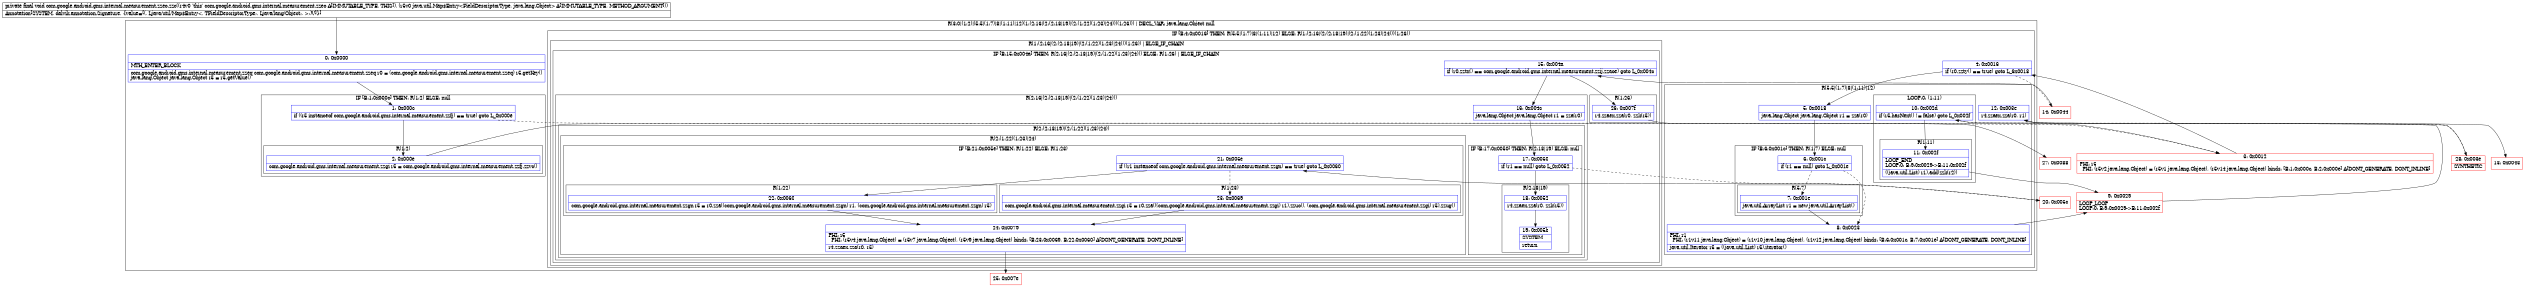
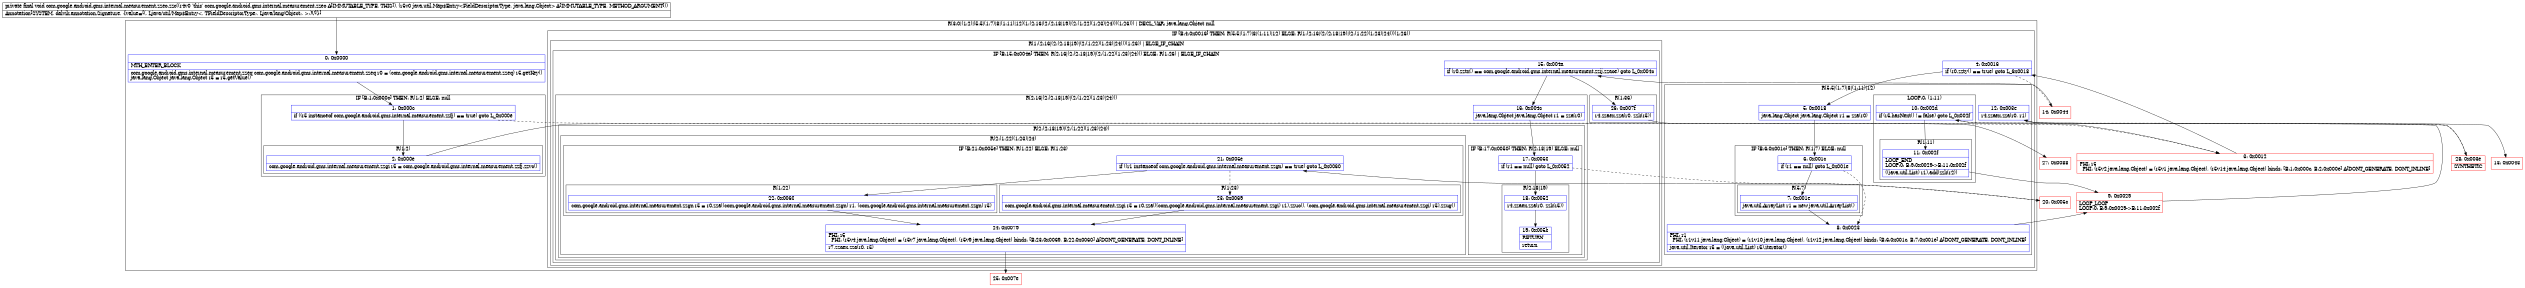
(1623, 99) -> (1623, 99)
(1807, 181) -> (1807, 181)
(1533, 238) -> (1533, 238)
(851, 248) -> (851, 248)
